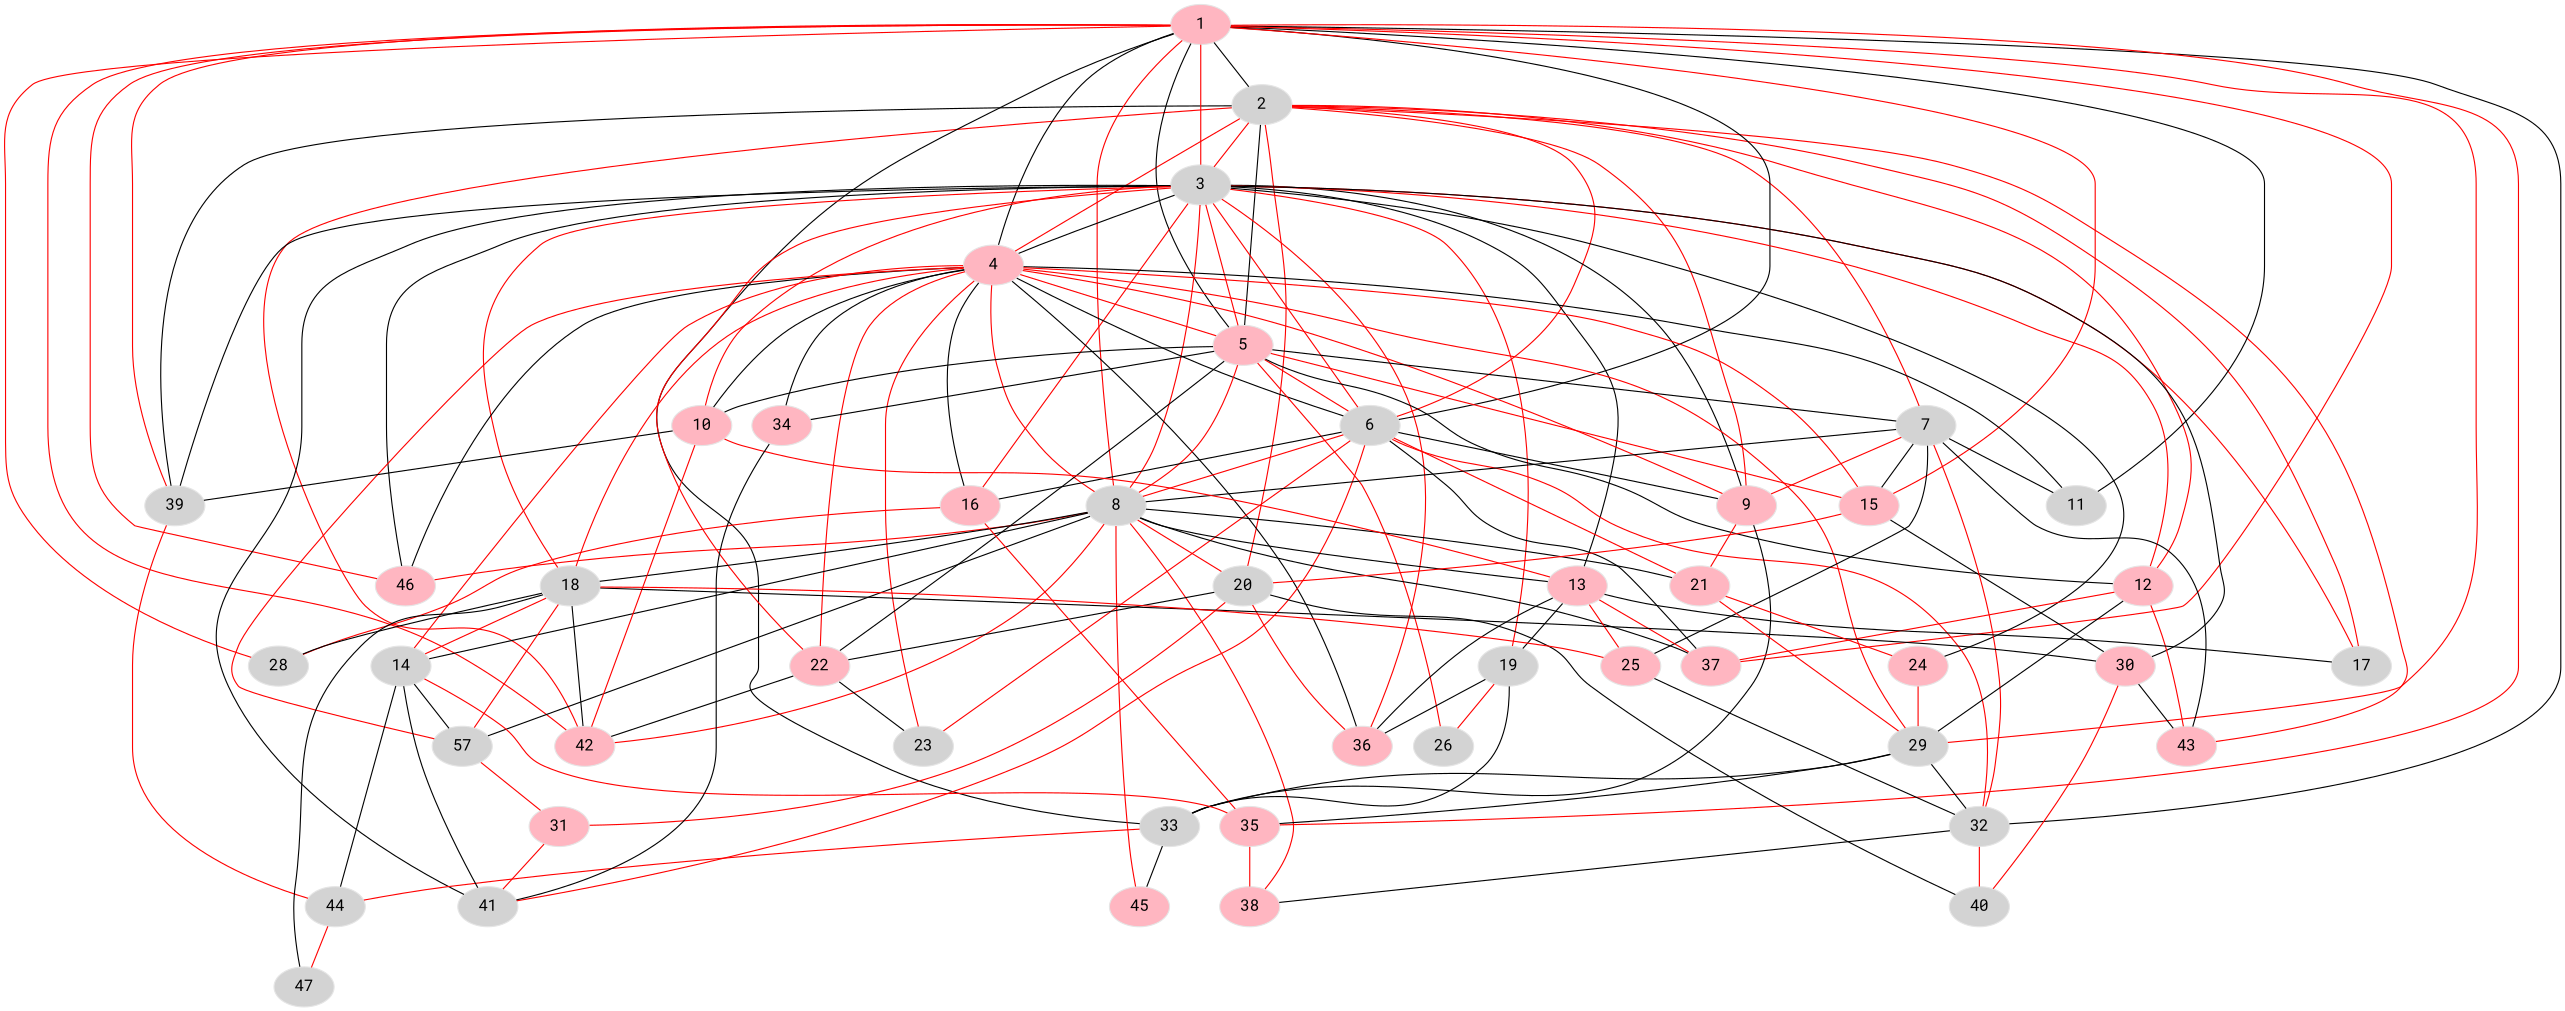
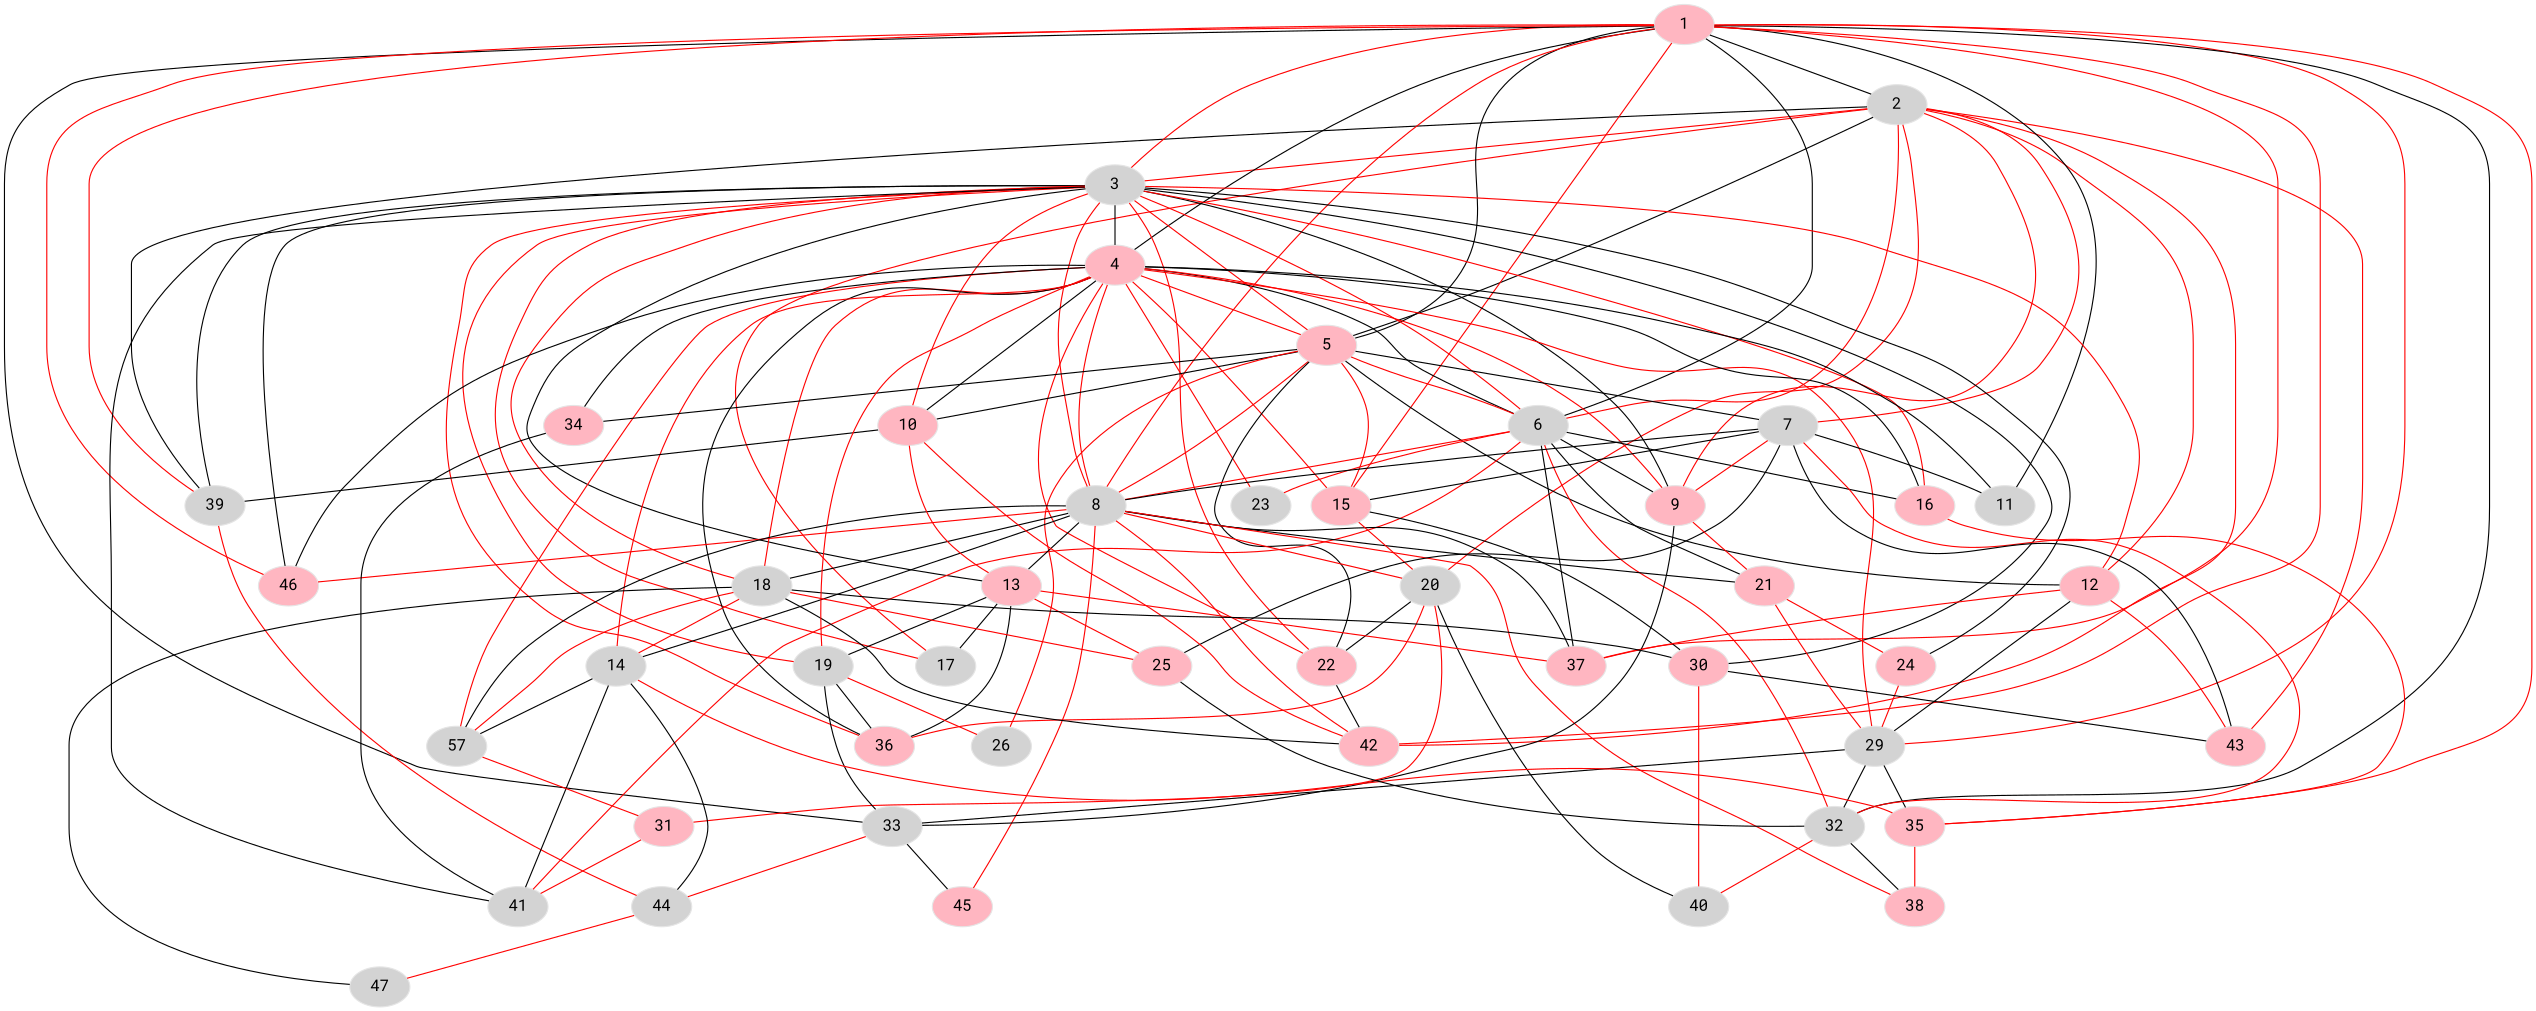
(1139, 178) -> (871, 401)
(1535, 506) -> (1616, 511)
(278, 666) -> none
(872, 706) -> none
